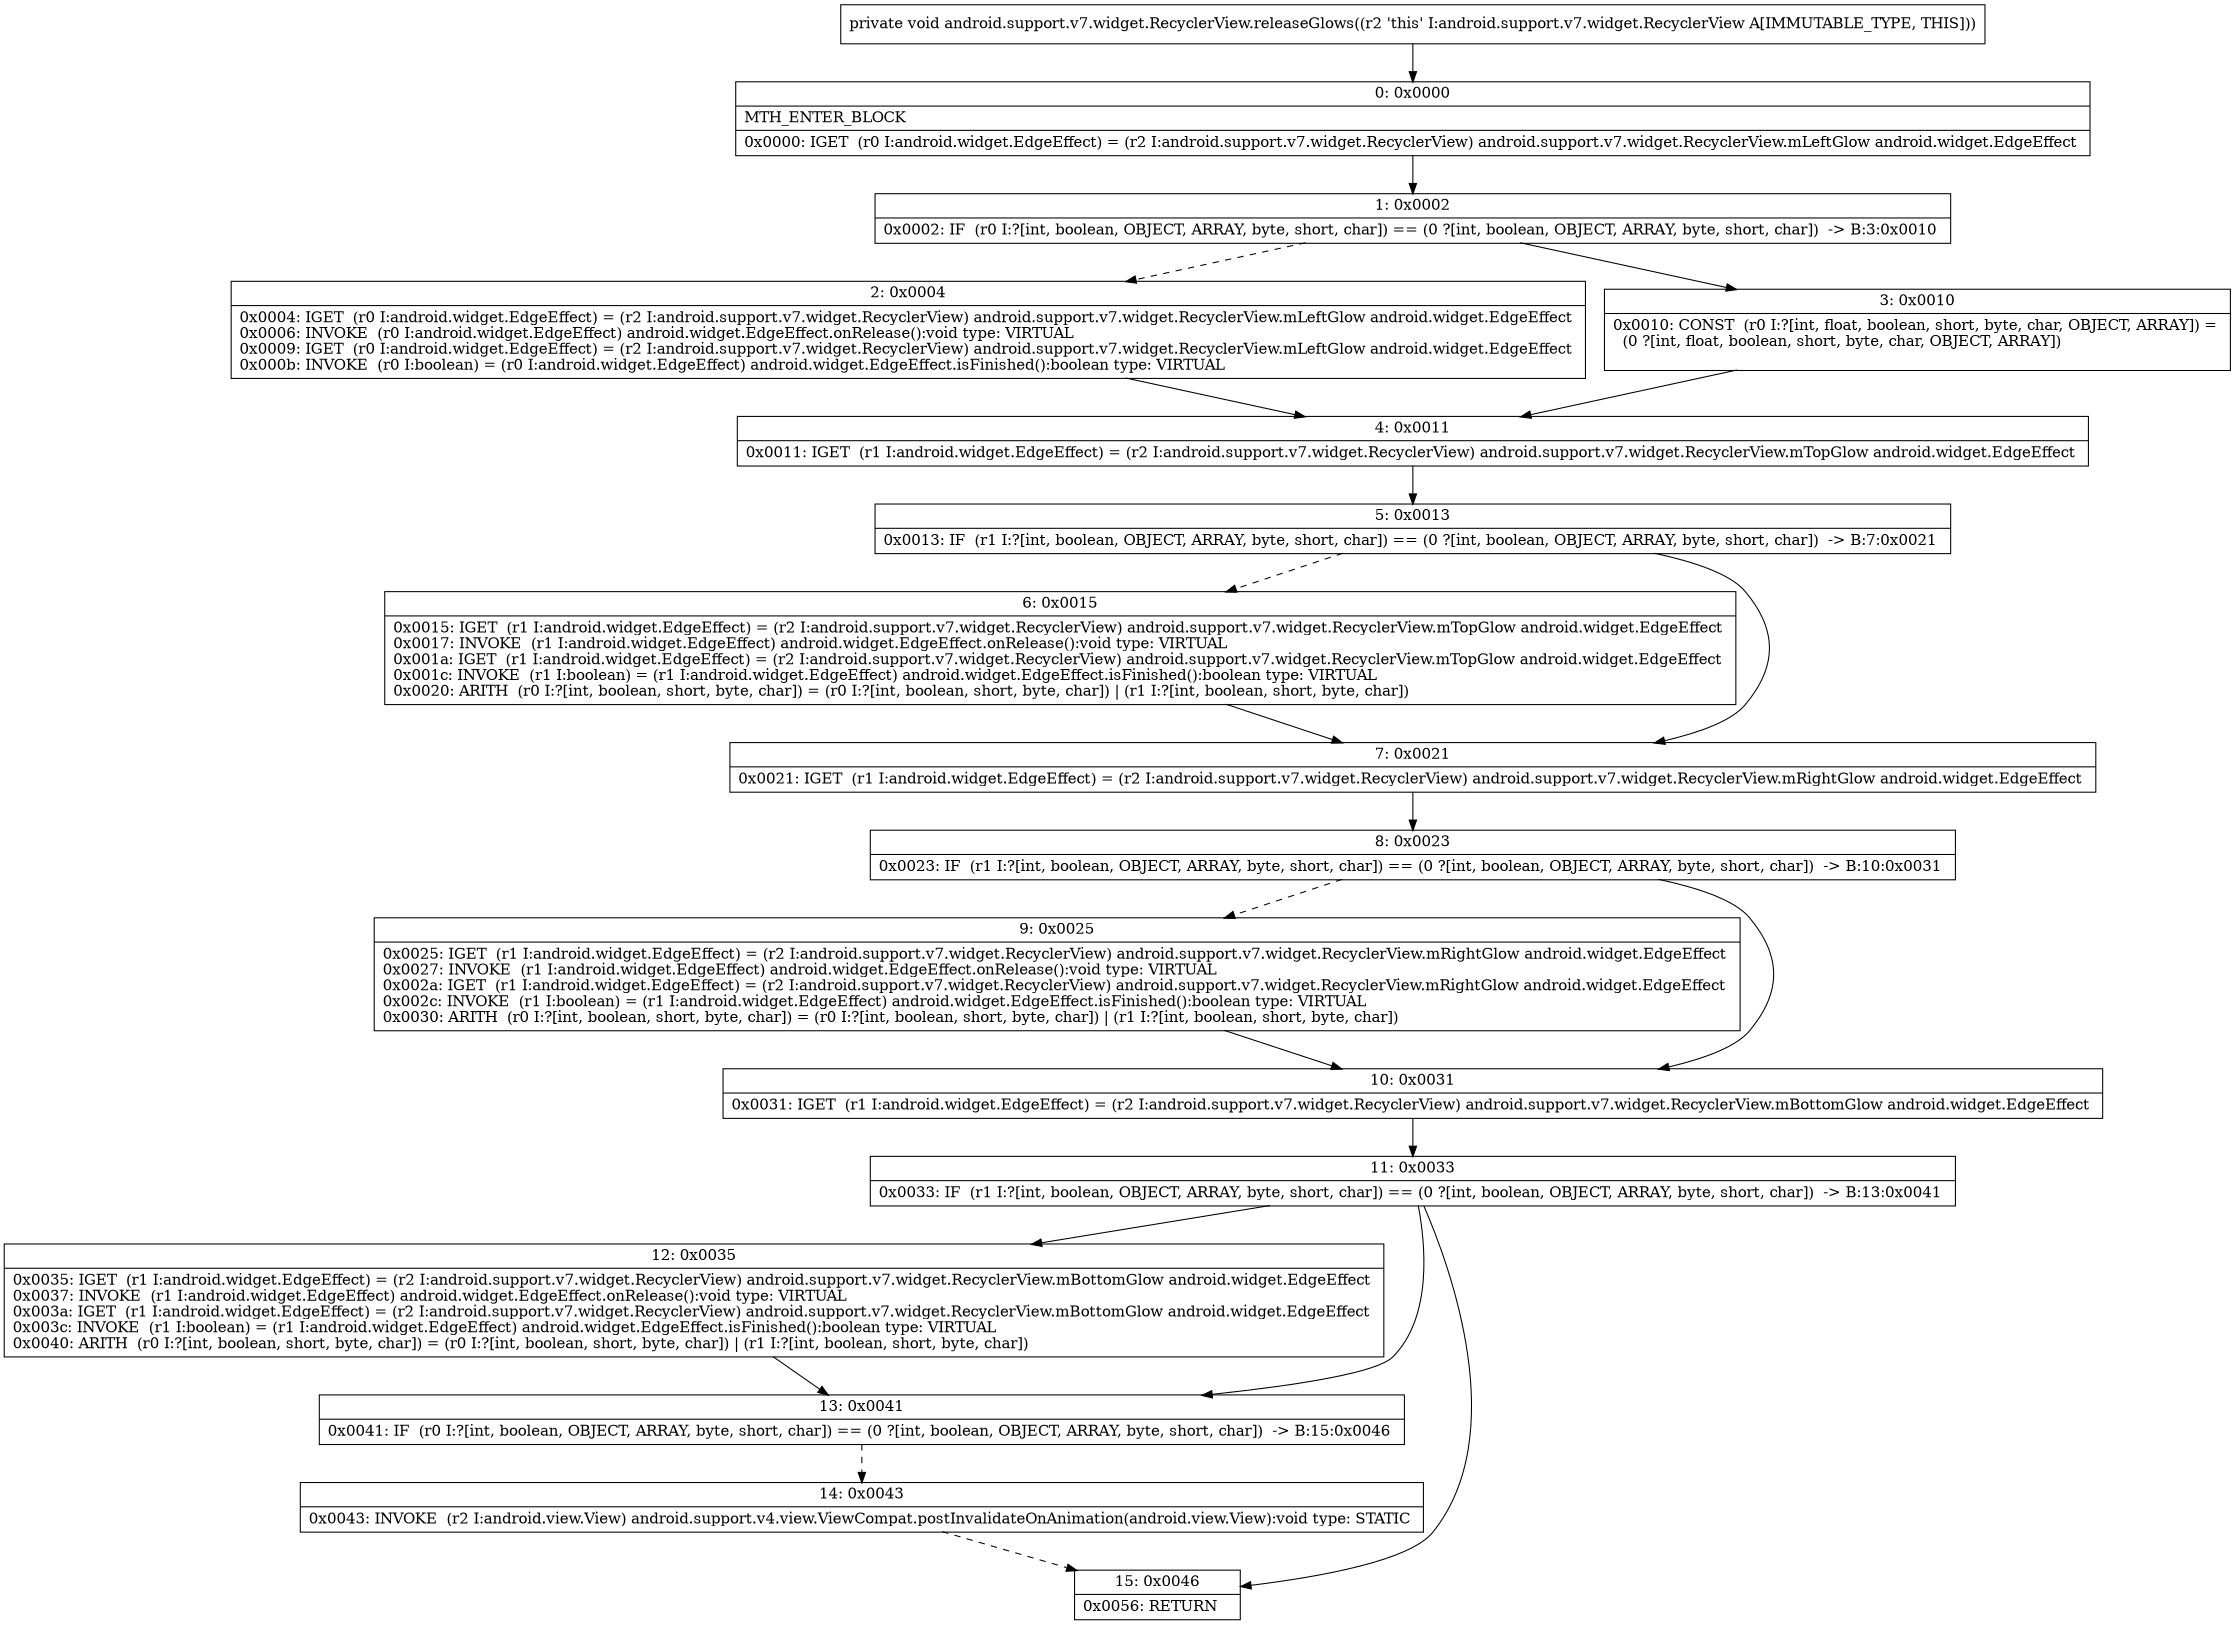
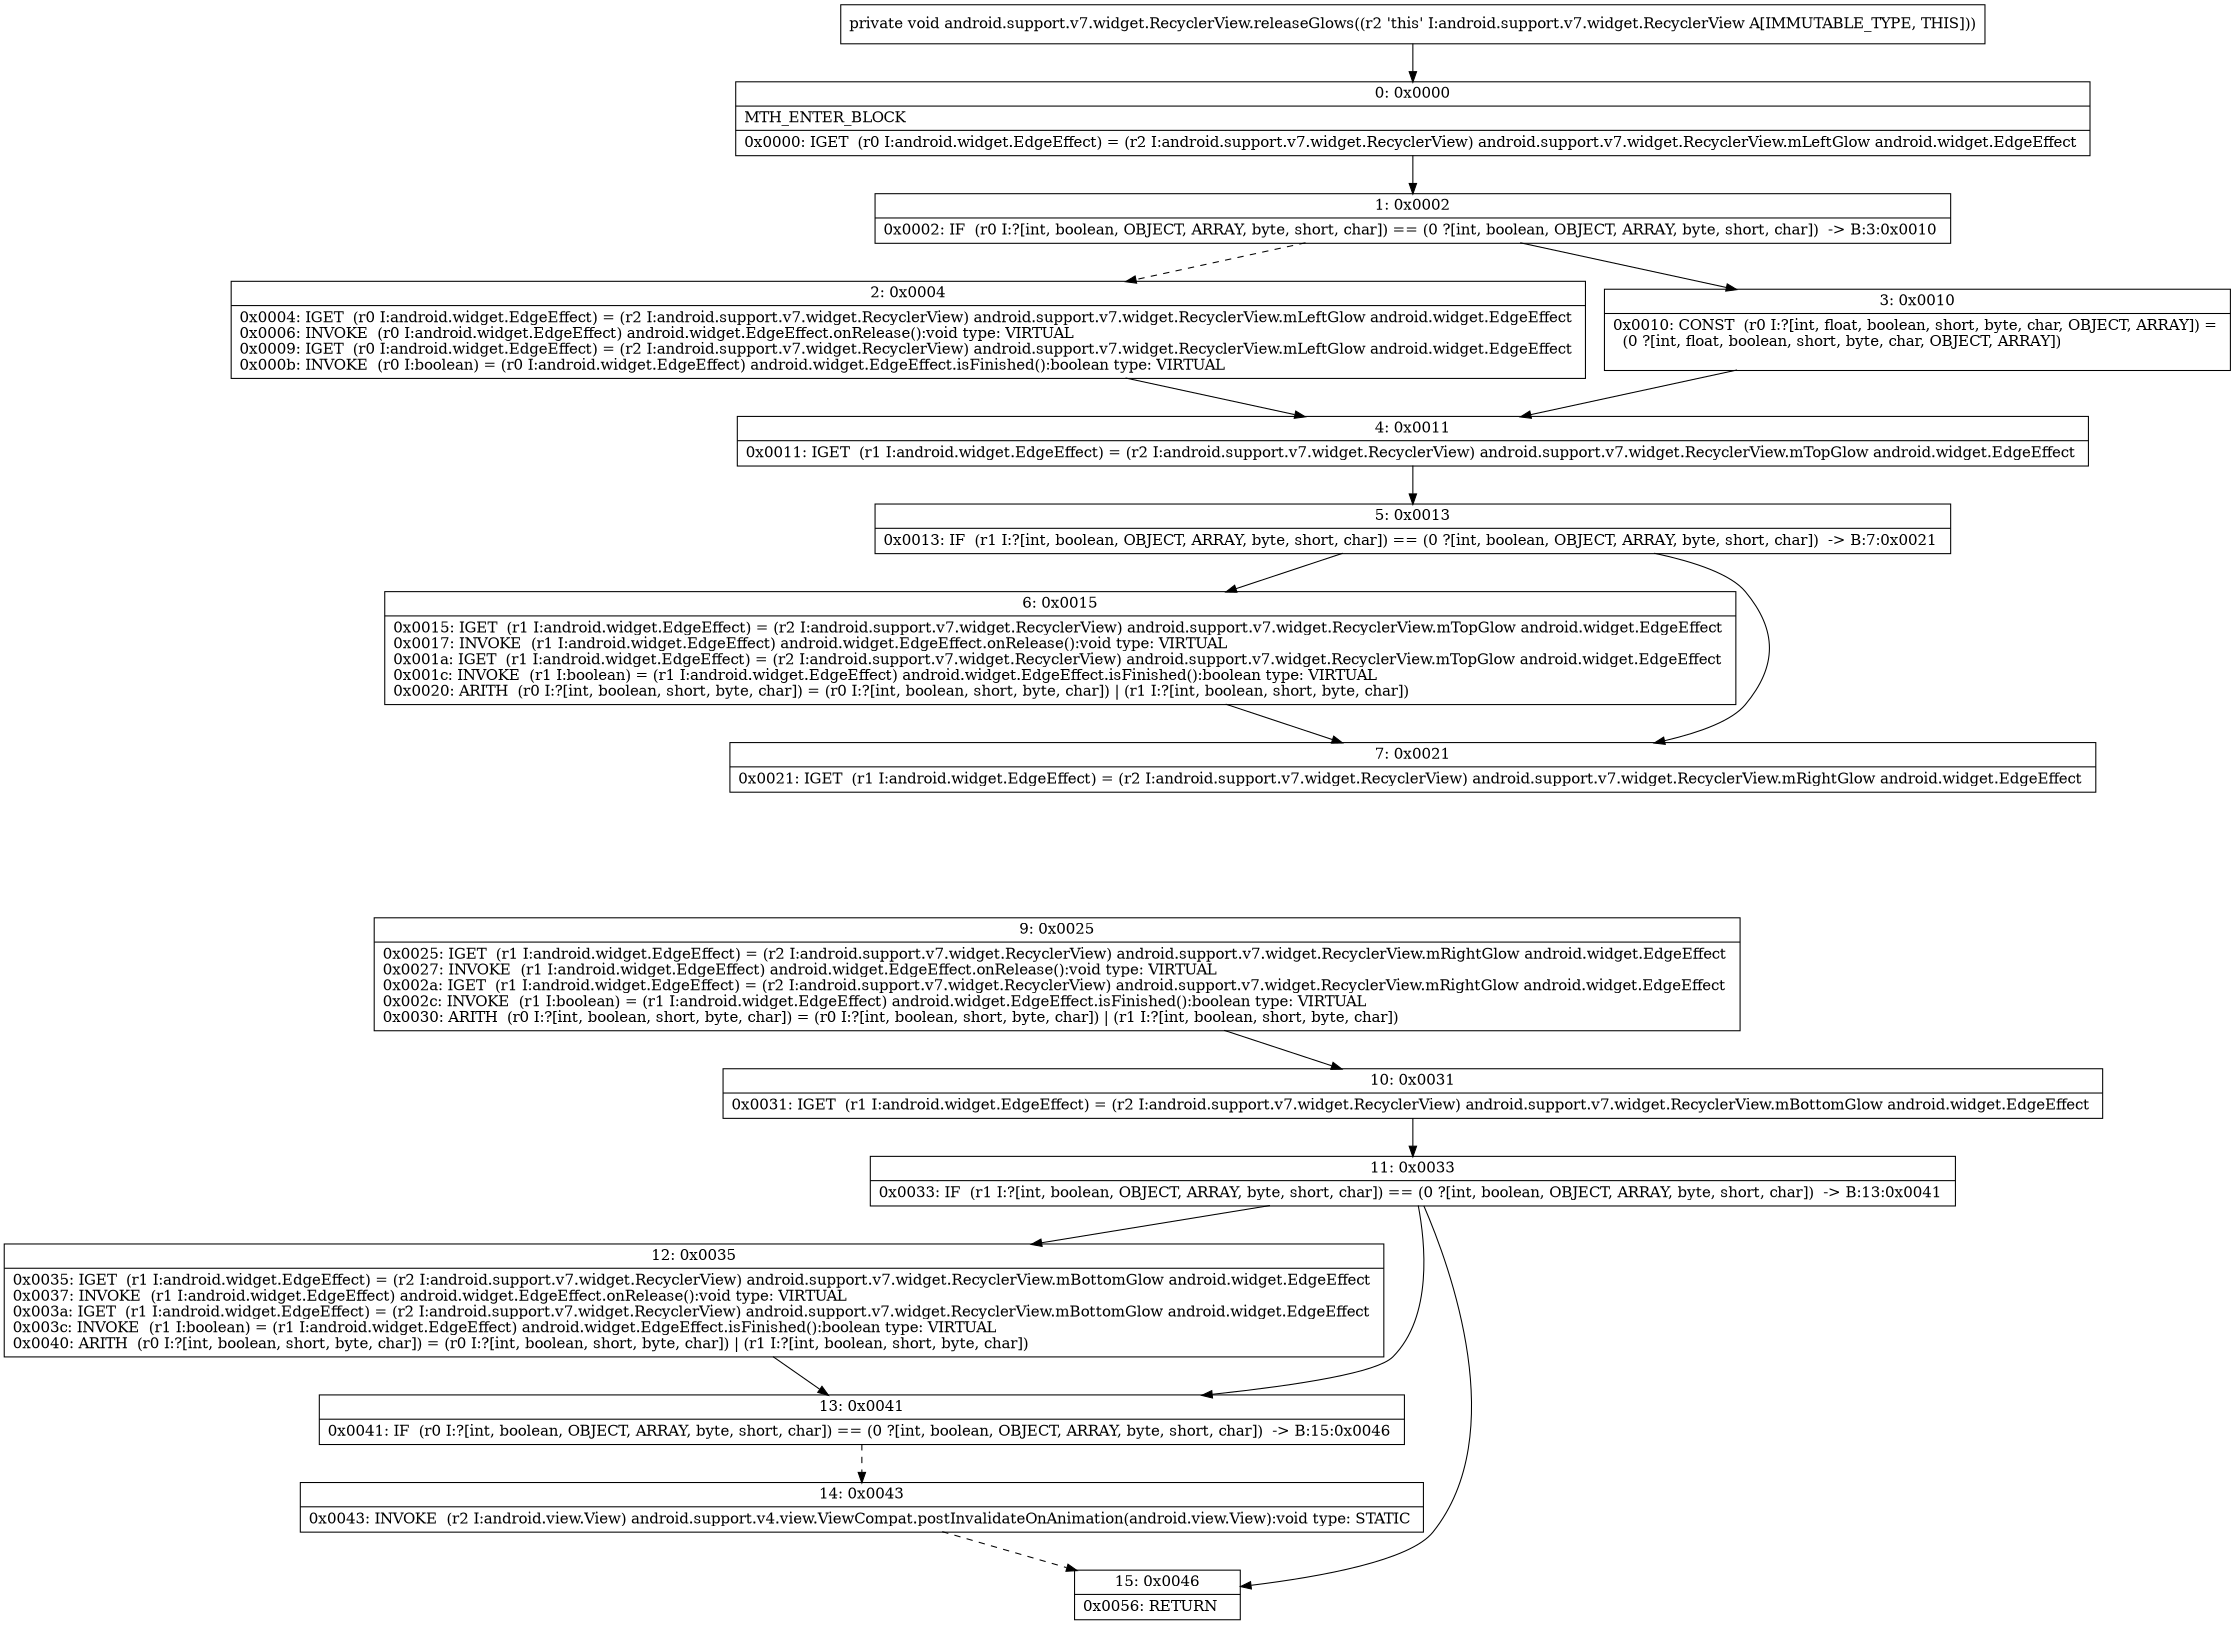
(1289, 571) -> (1289, 571)
(1413, 855) -> none
